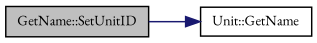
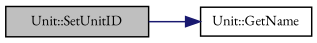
(77, 22) -> (77, 22)
